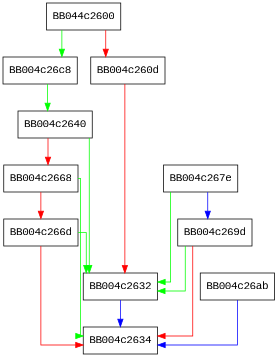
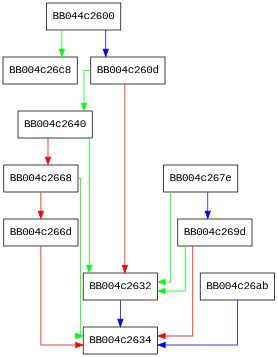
(106, 40) -> (106, 40)
(48, 94) -> (84, 84)
(86, 245) -> none
